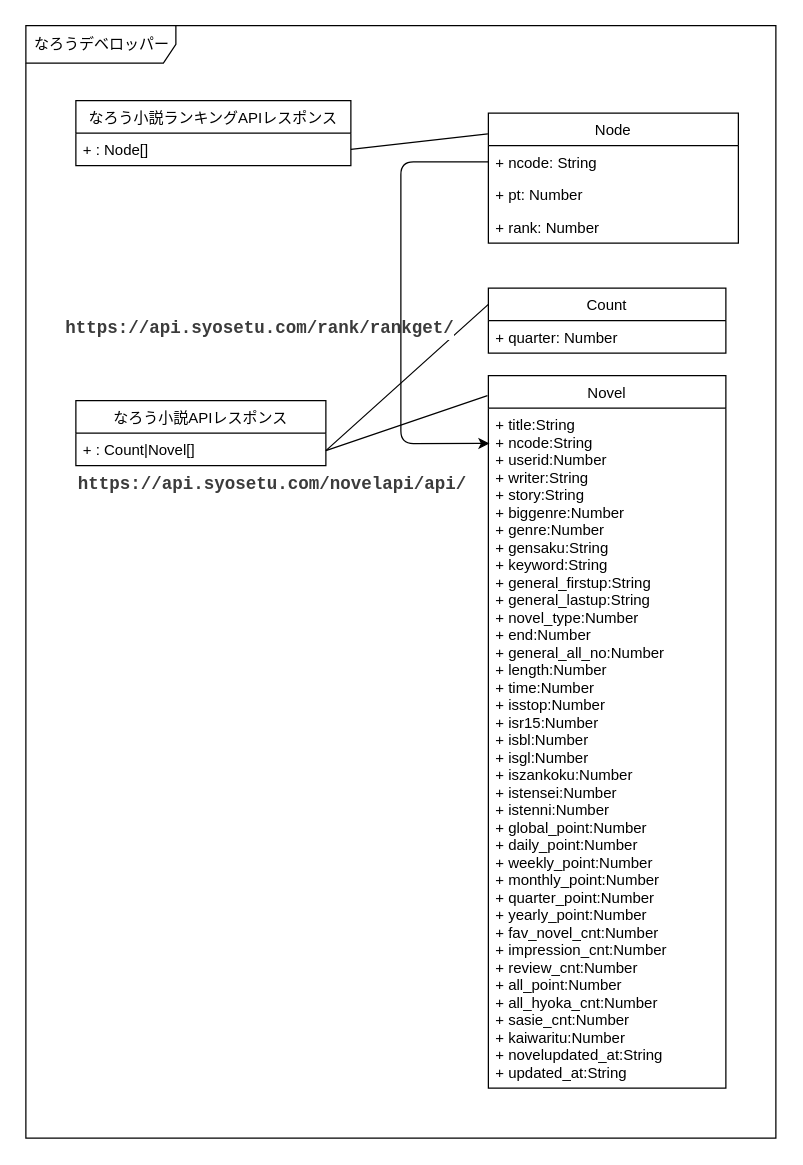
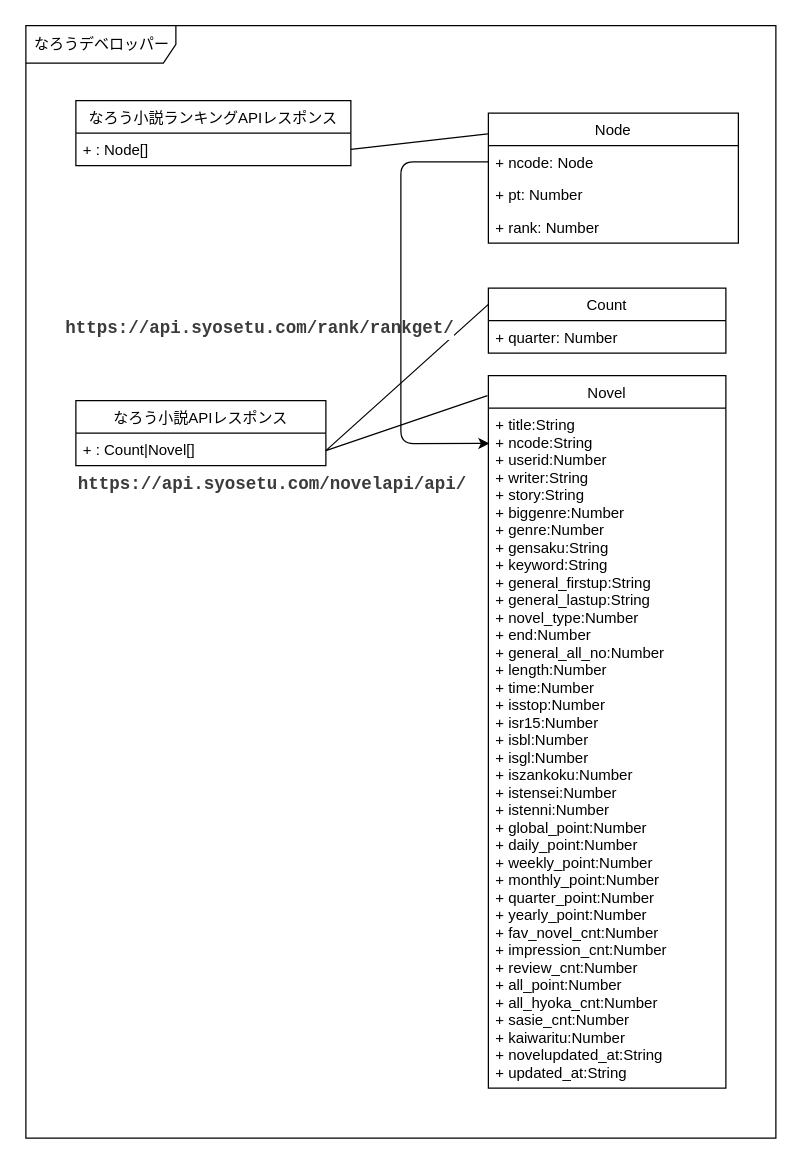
(550, 163) -> (544, 163)
